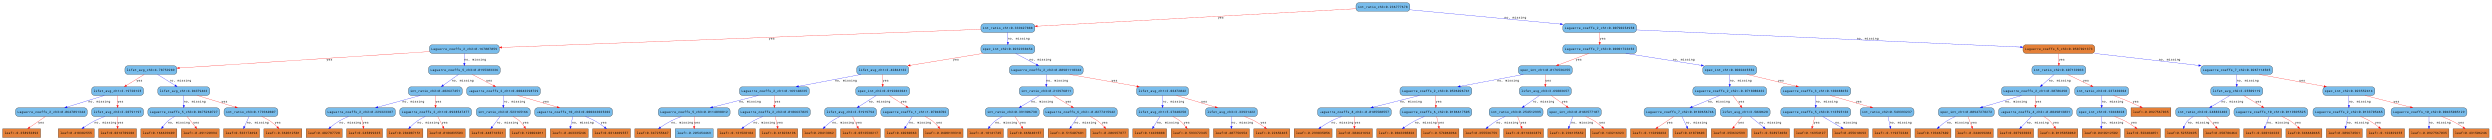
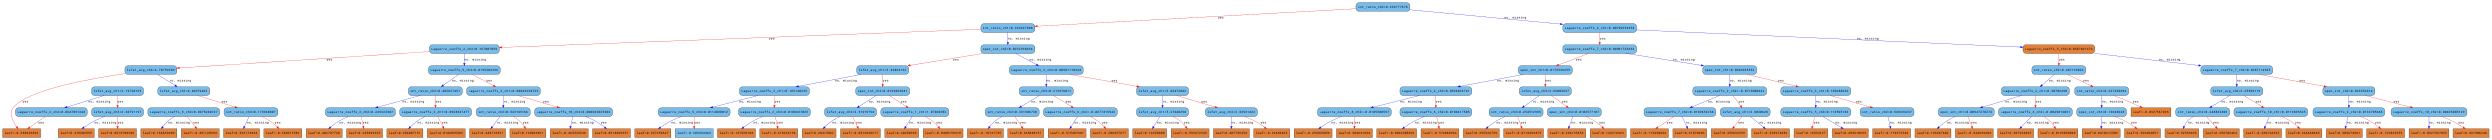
(135, 80) -> (57, 87)
(184, 100) -> none
